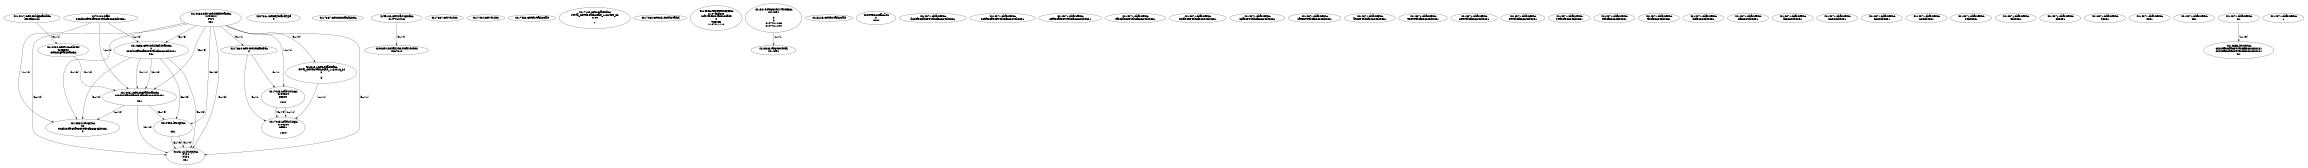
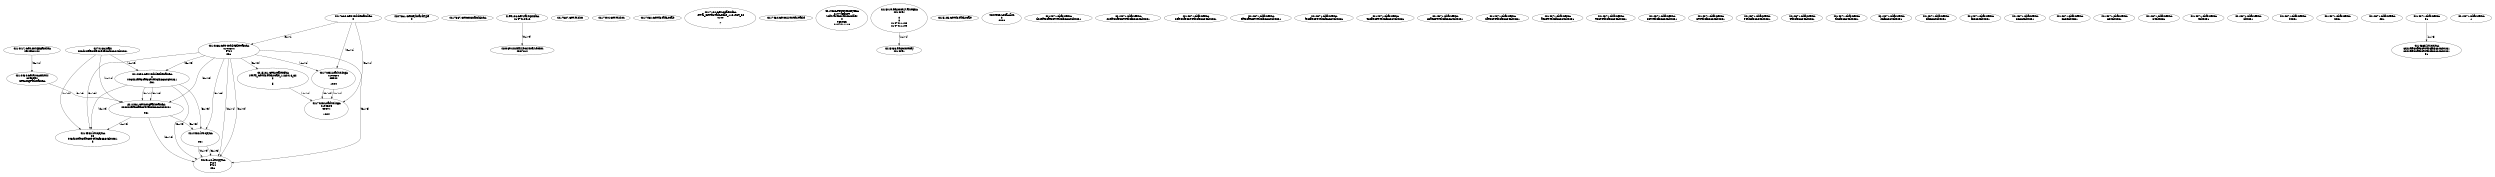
none -> (1324, 18)
(231, 35) -> (295, 33)
